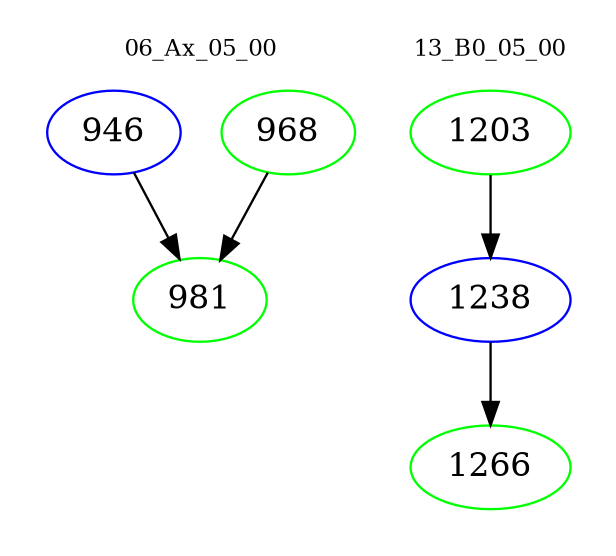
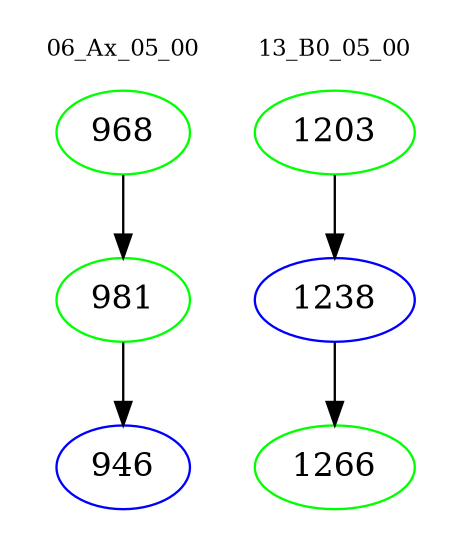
(151, 205) -> (123, 372)
